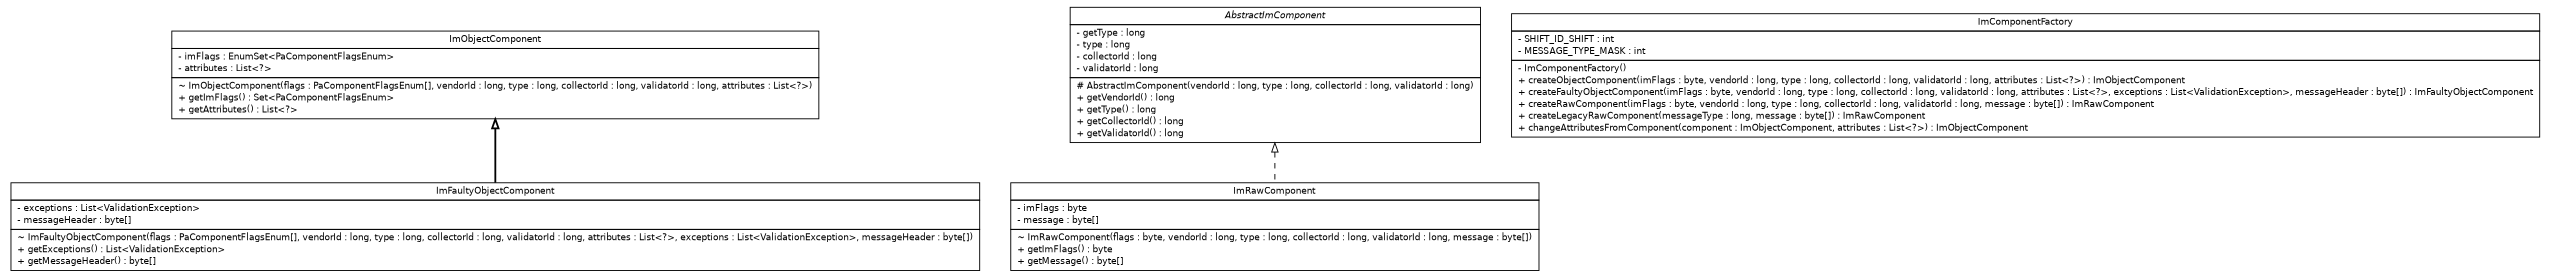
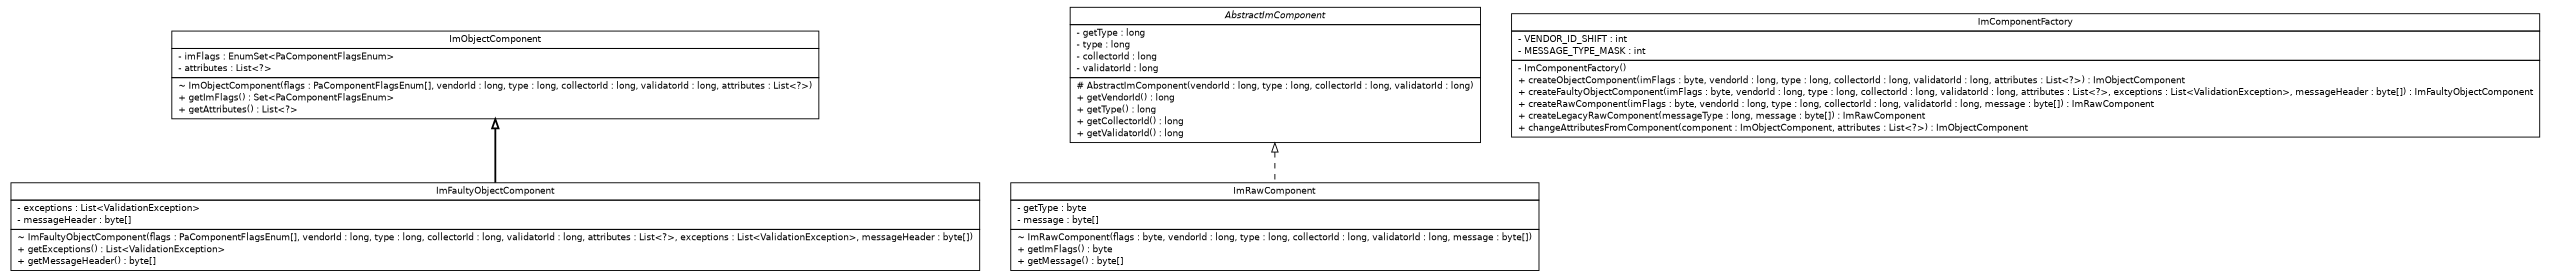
(1566, 39) -> (1573, 39)
(1052, 208) -> (1052, 208)
